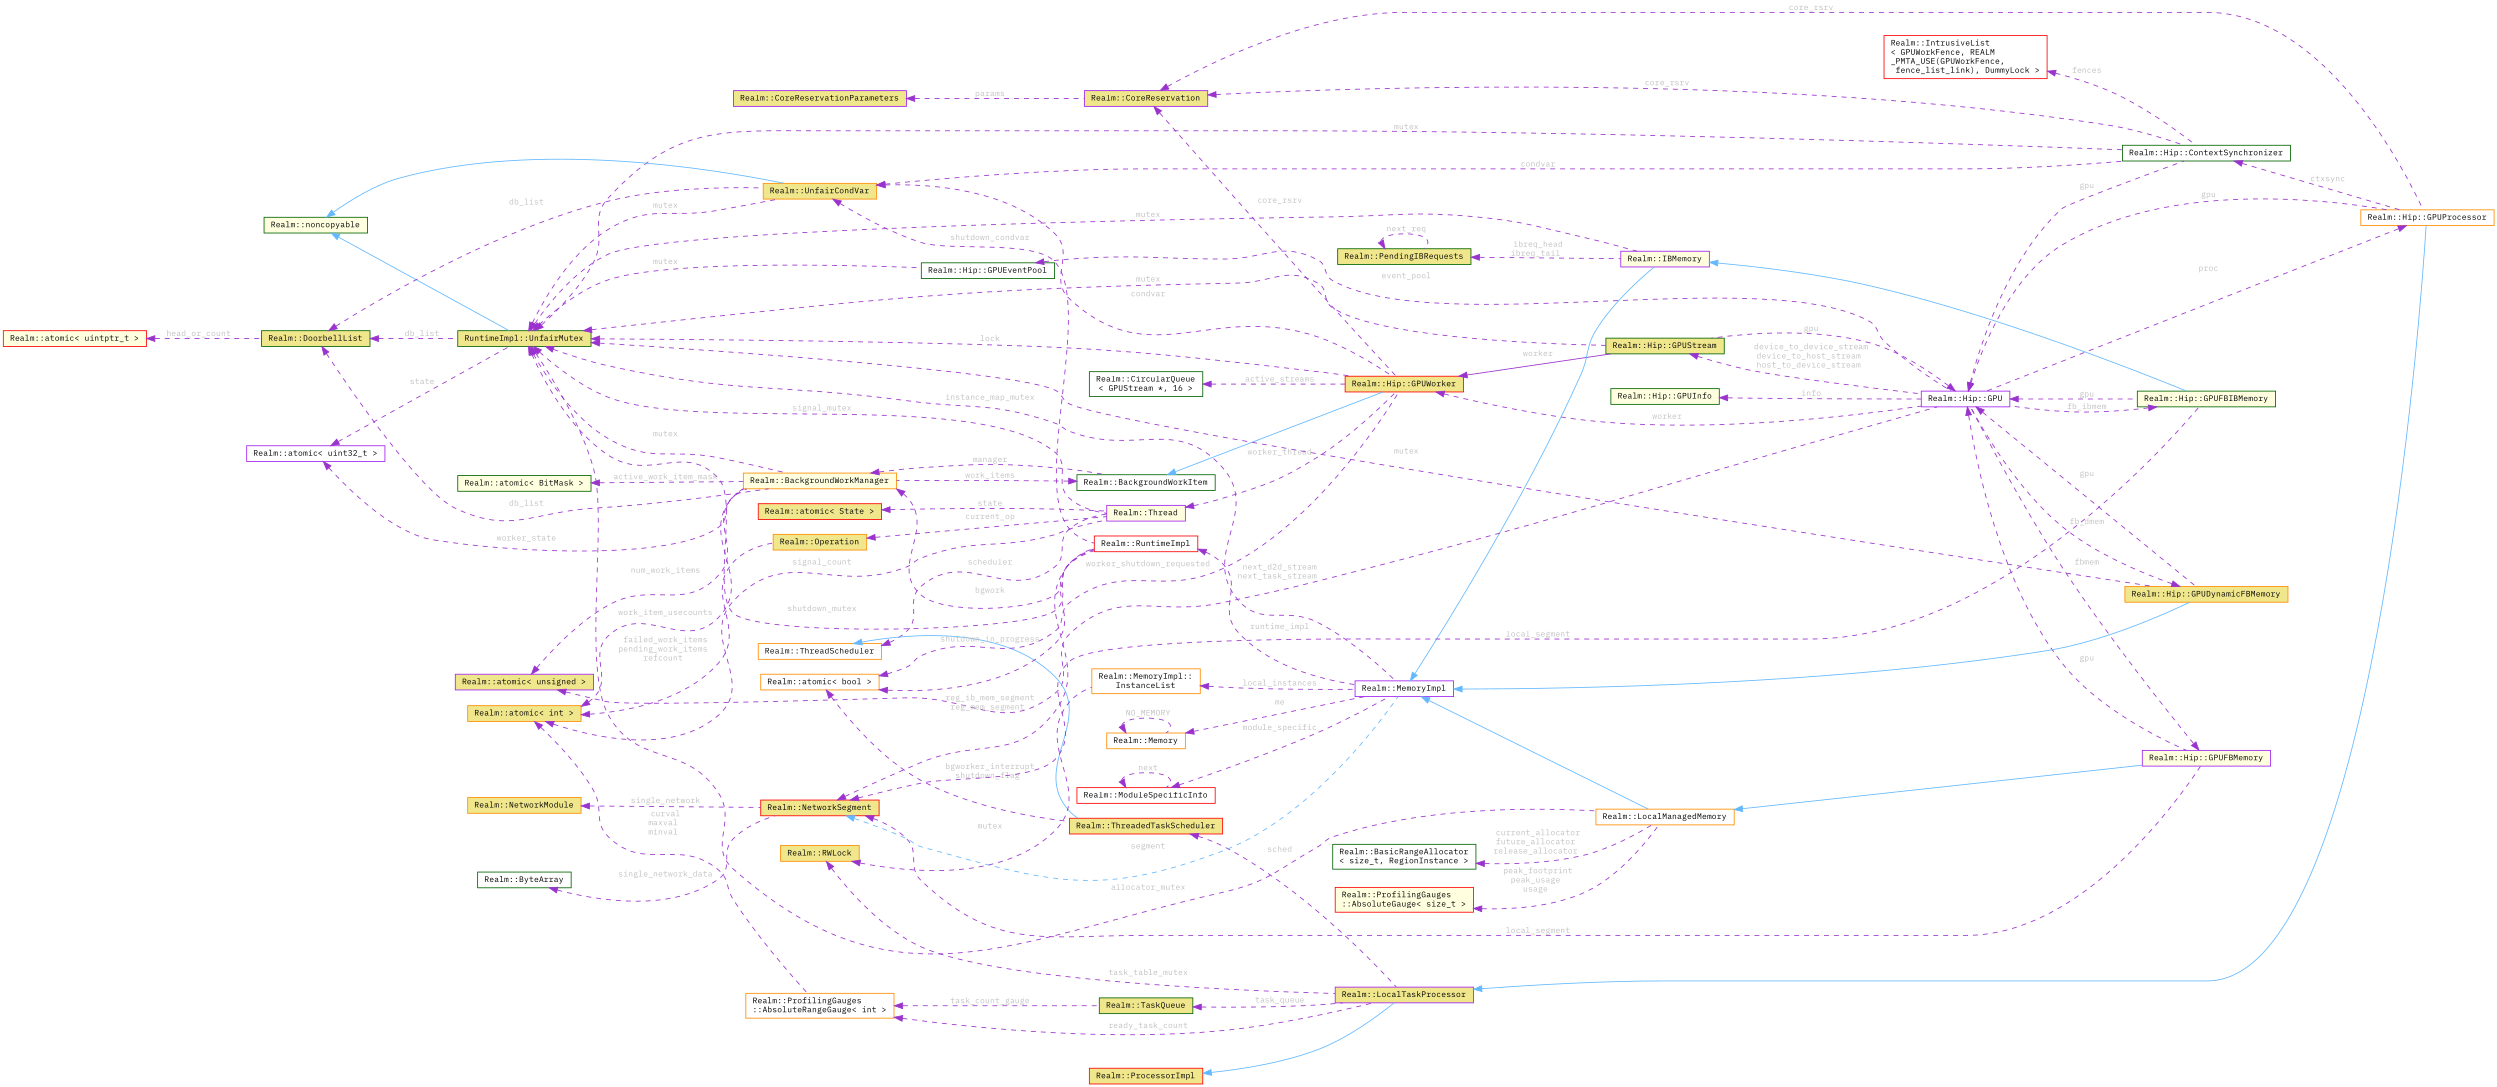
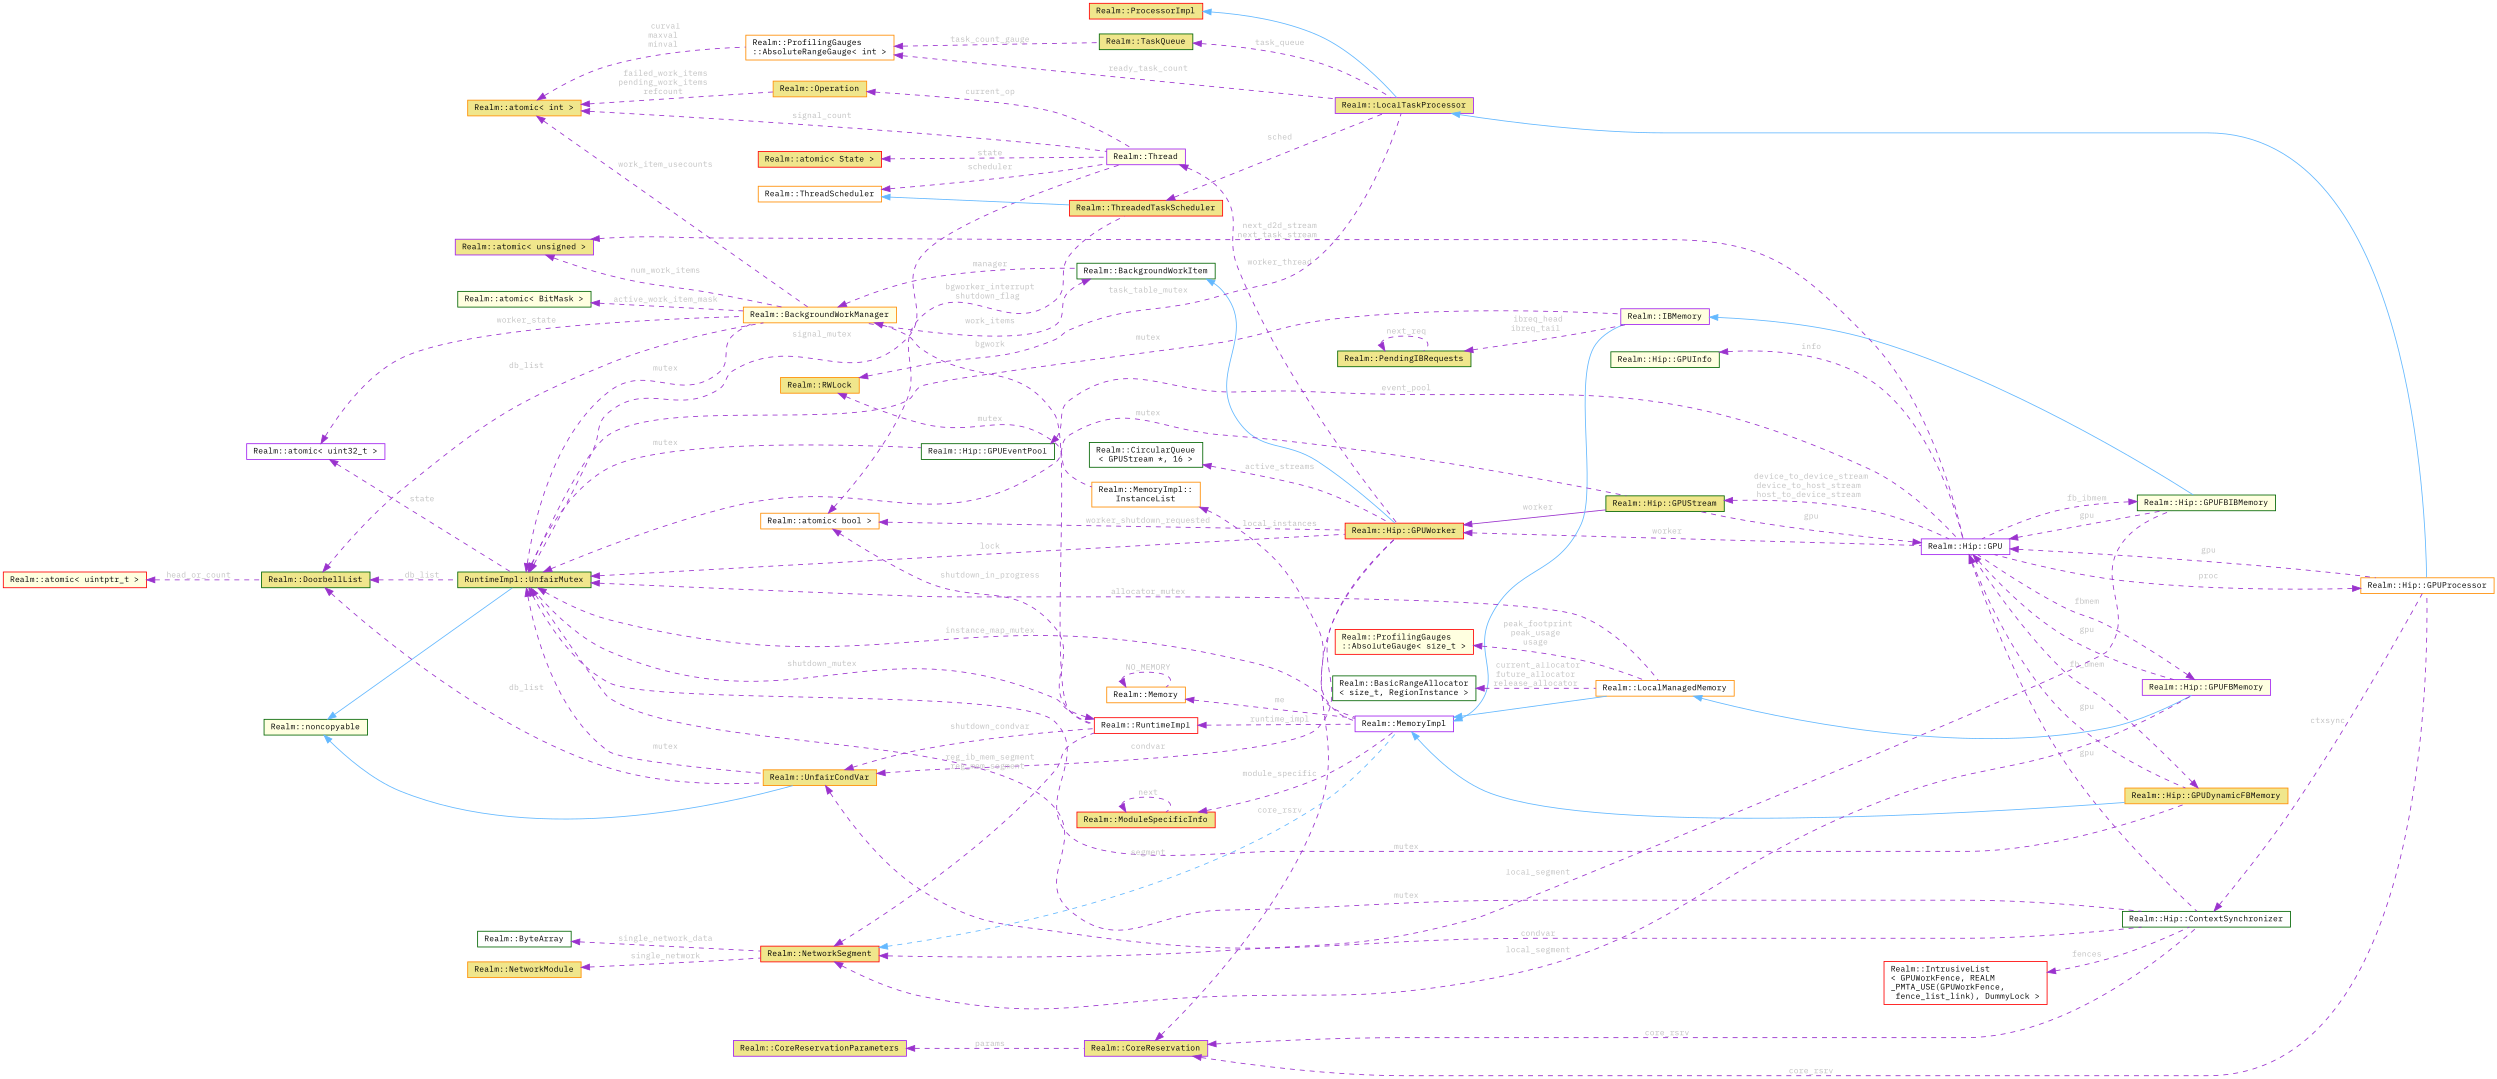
(744, 617) -> (800, 678)
(1146, 795) -> (1146, 820)
